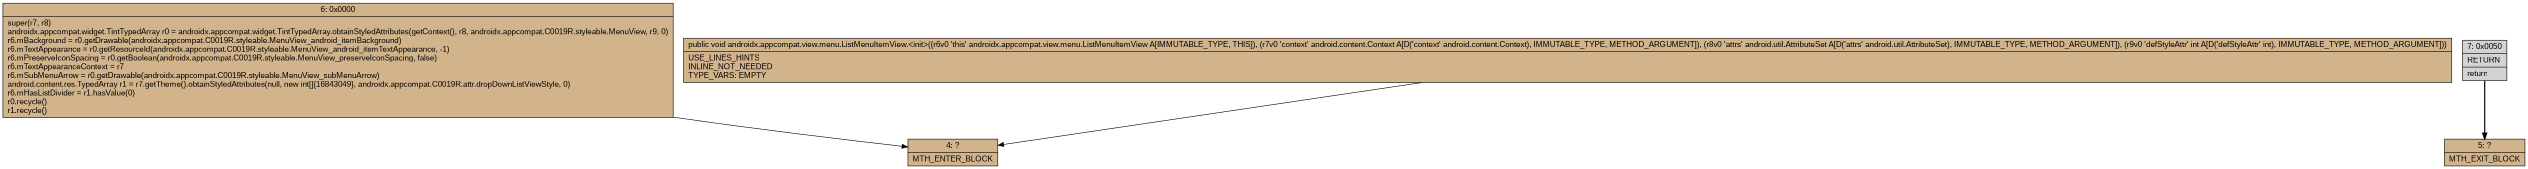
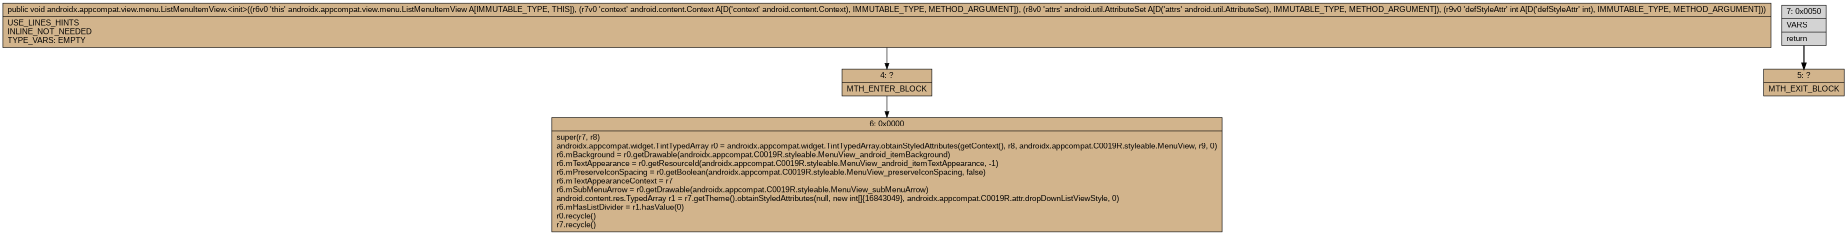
(2484, 60) -> (1797, 25)
(27, 111) -> (576, 225)
(787, 133) -> (887, 104)
